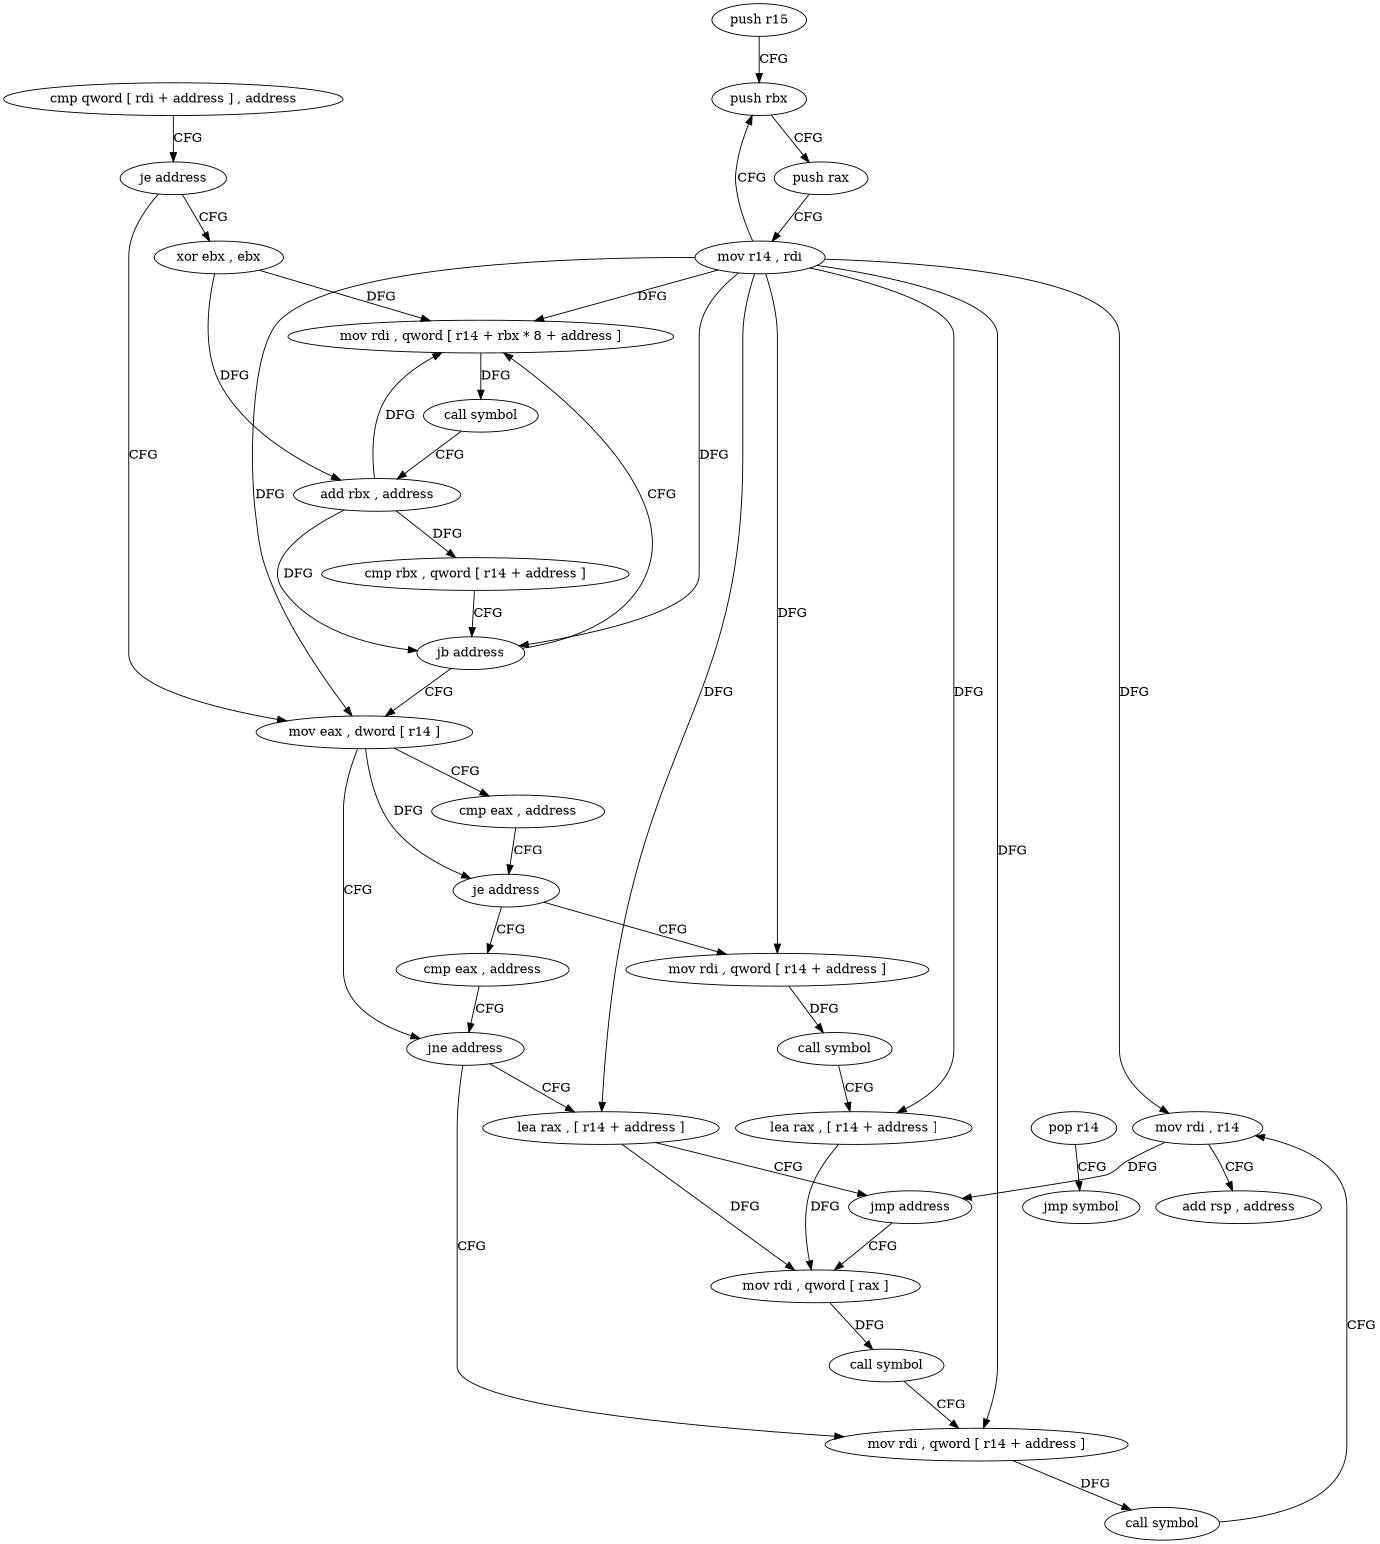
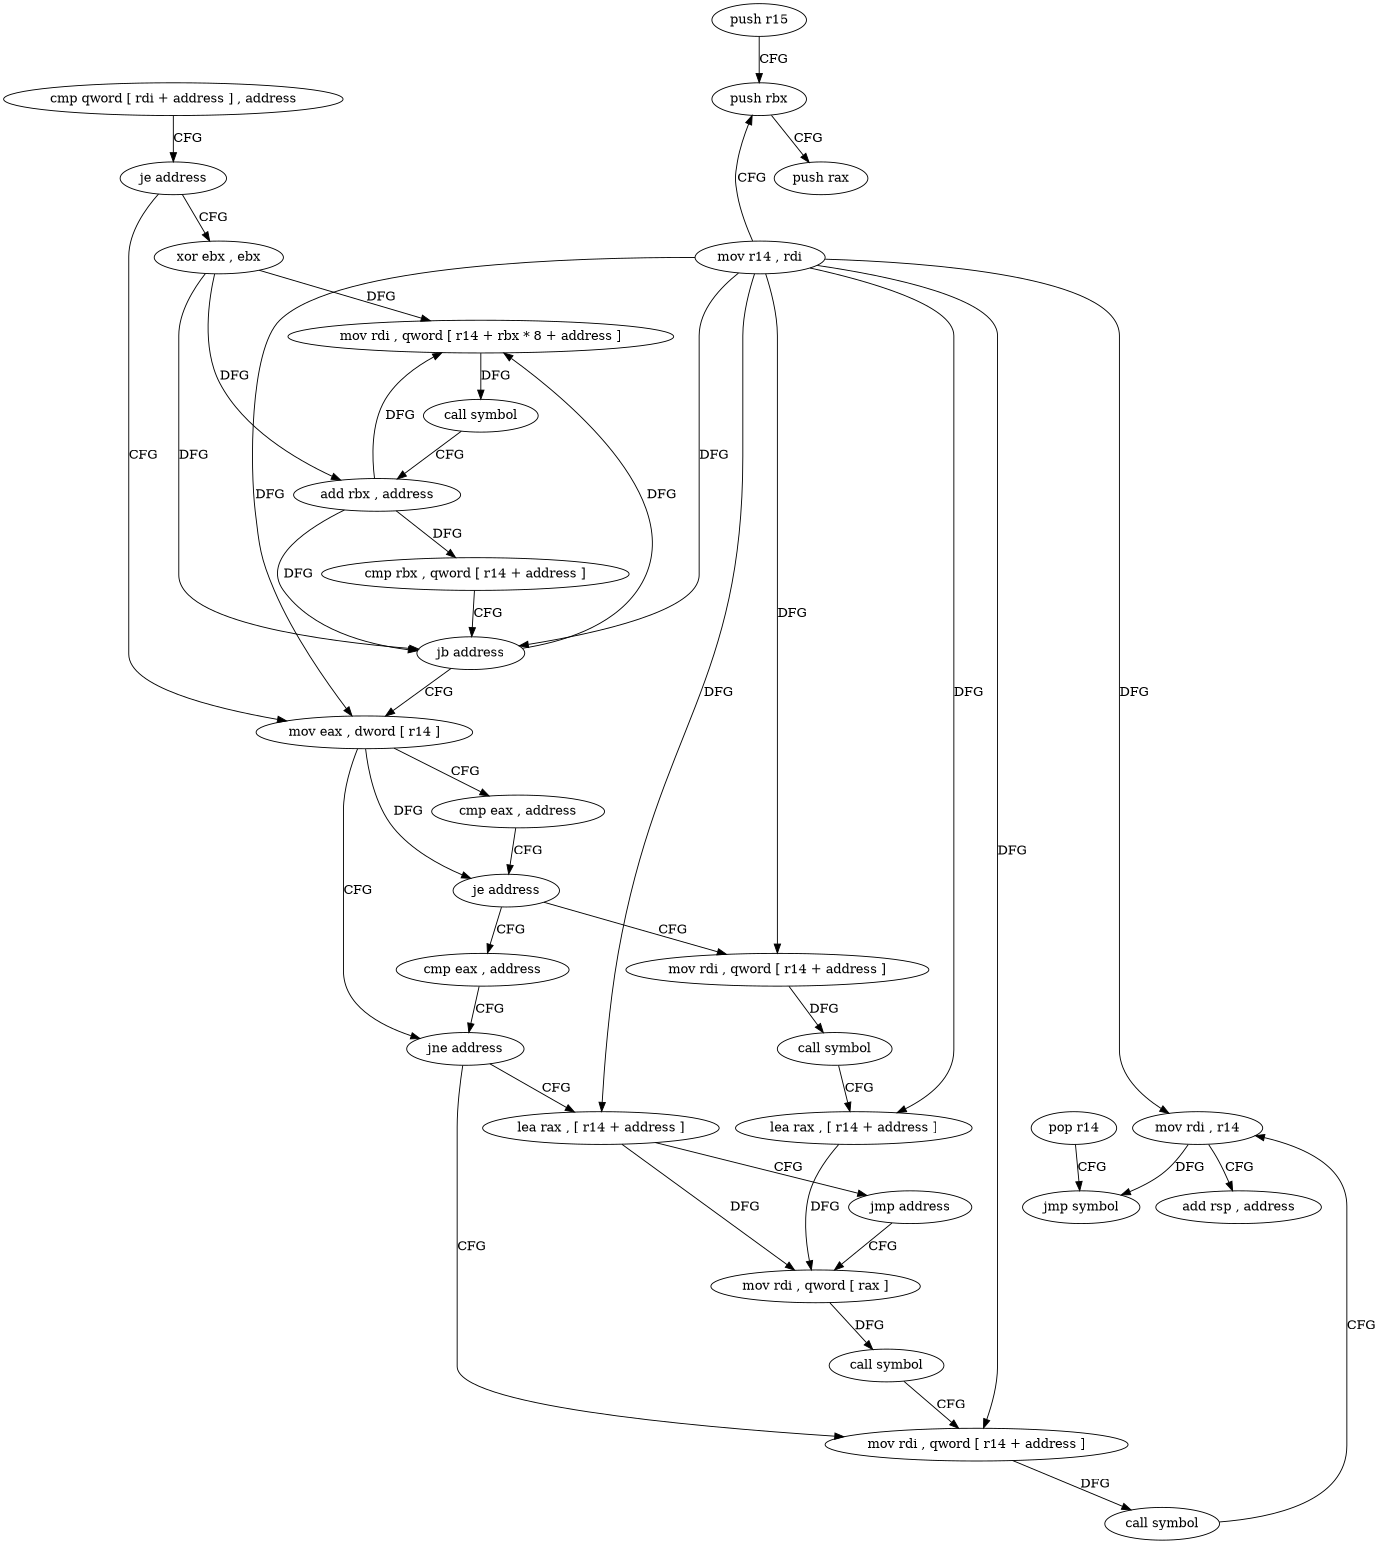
(794, 214) -> none
(631, 294) -> none
(662, 495) -> (662, 495)
none -> (179, 547)
(1072, 1181) -> (1163, 1173)
